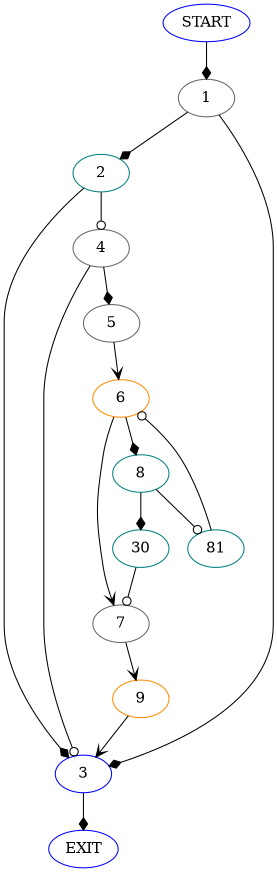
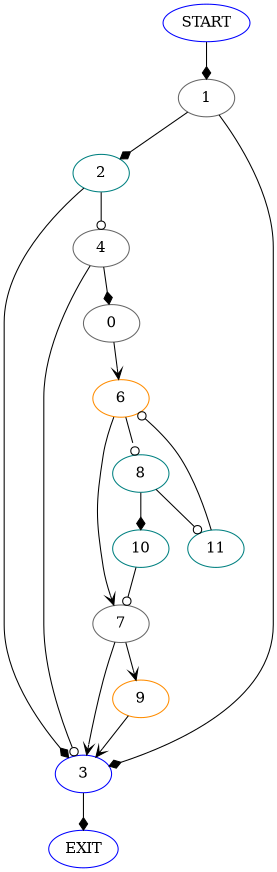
(112, 323) -> (112, 323)
(129, 430) -> (129, 430)
(141, 549) -> (141, 549)
(216, 549) -> (216, 549)
none -> (100, 693)
